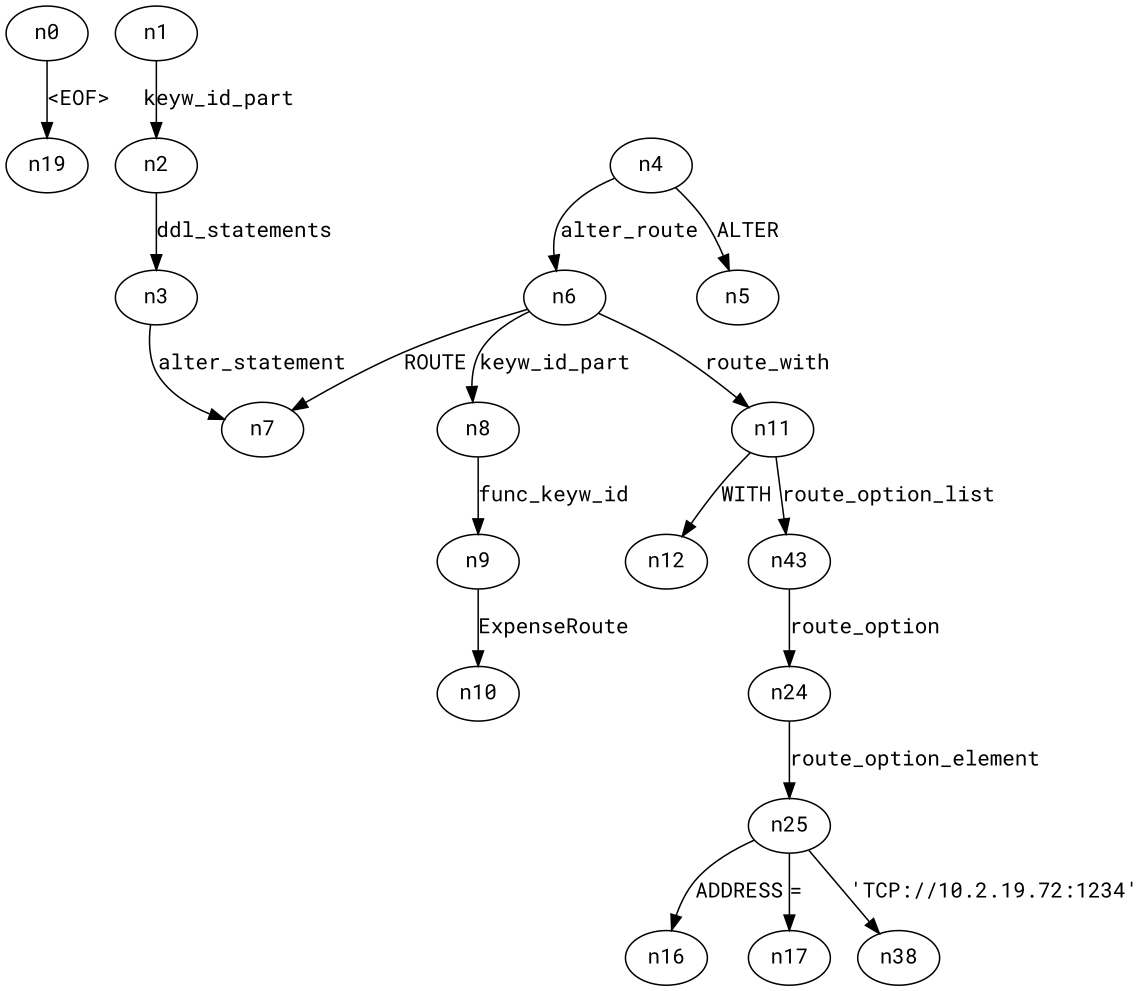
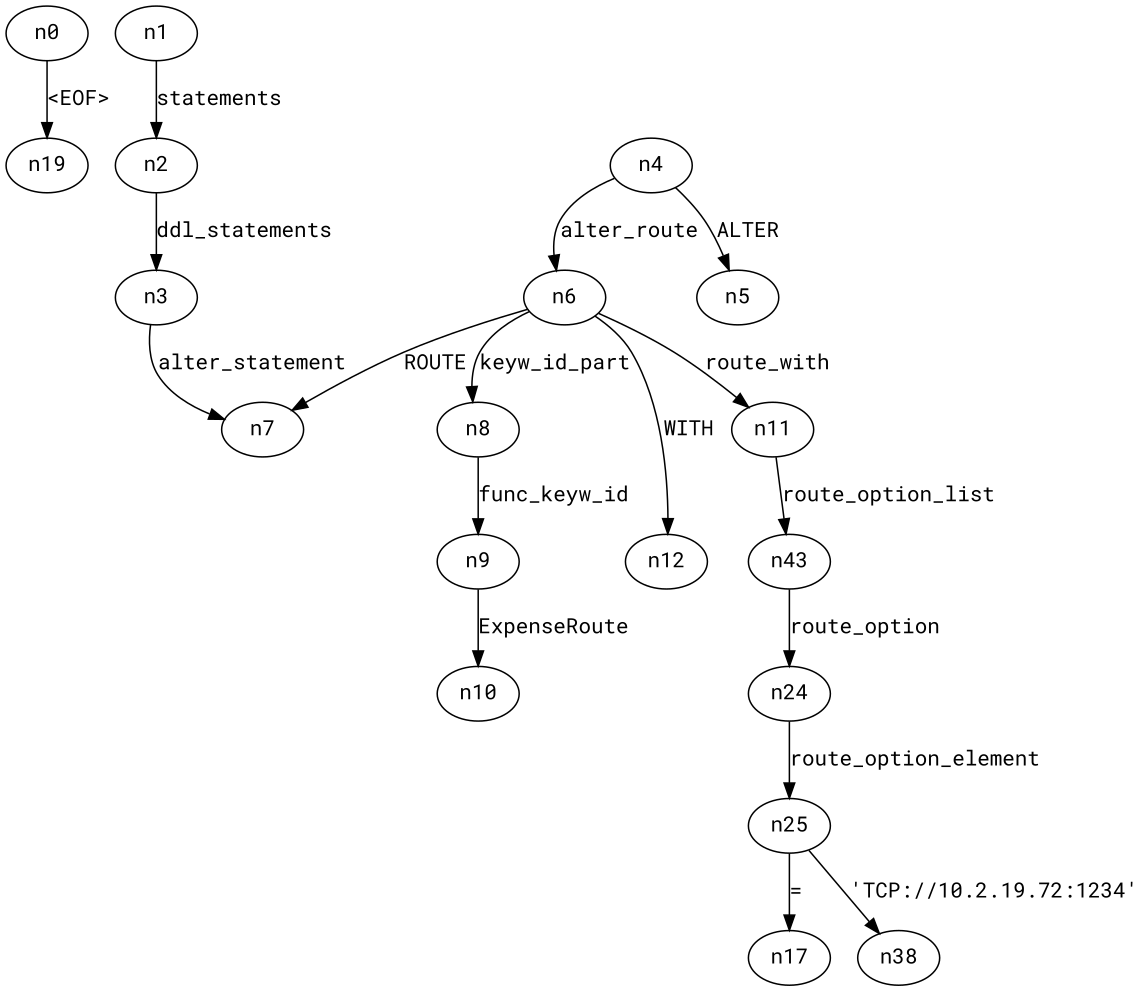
(219, 99) -> (219, 99)
(719, 487) -> (654, 408)
(666, 958) -> none
